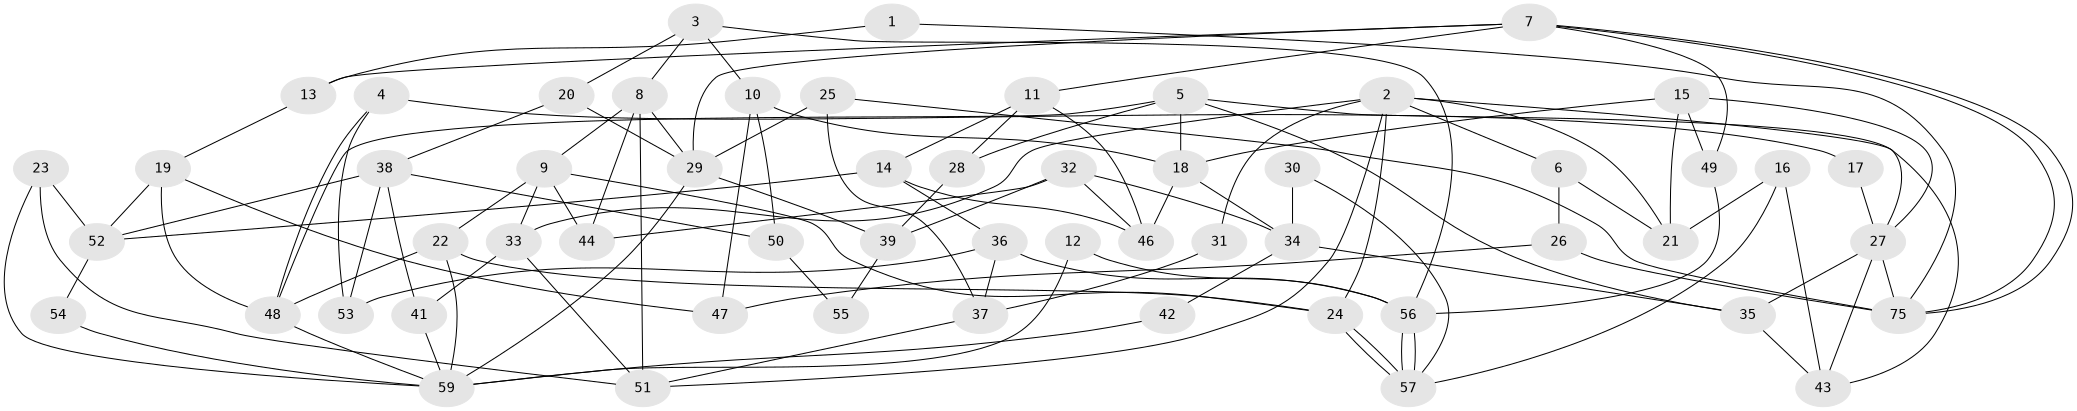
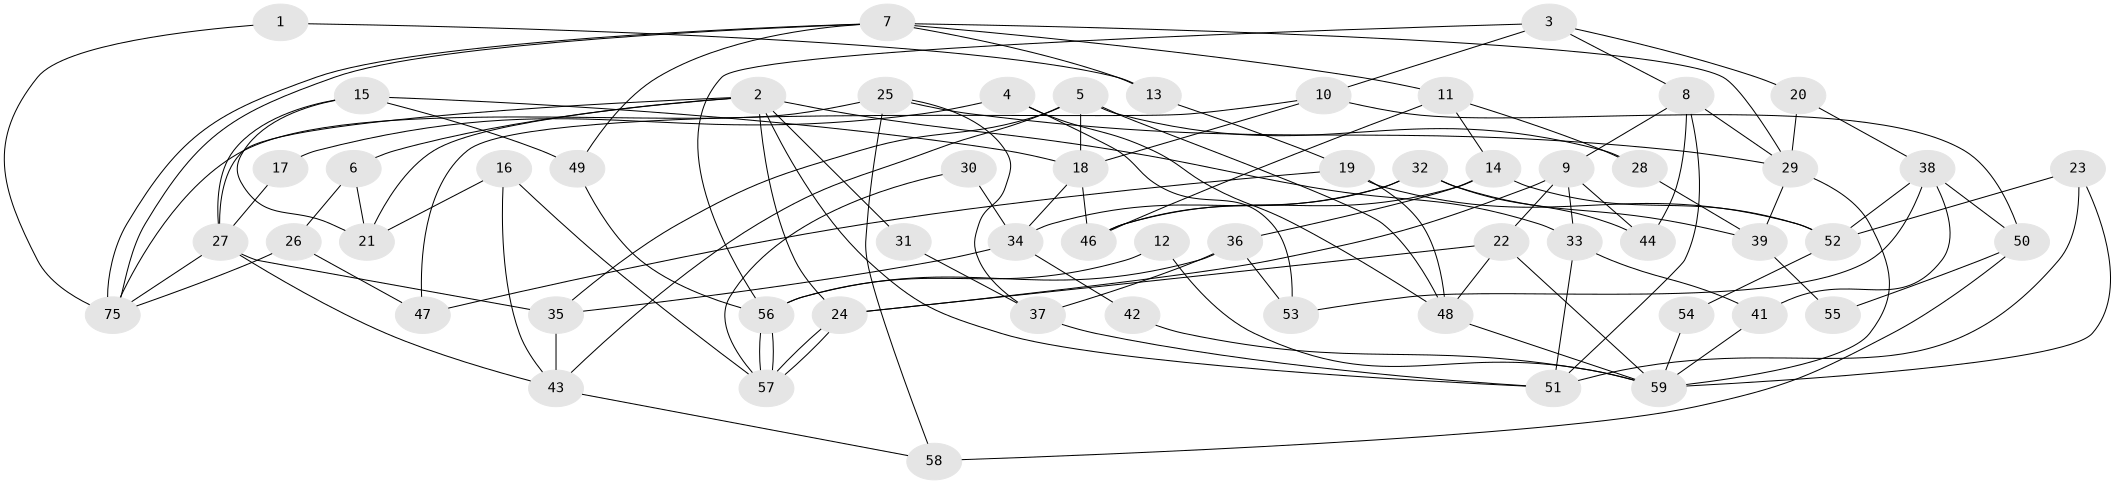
none -> (934, 462)
